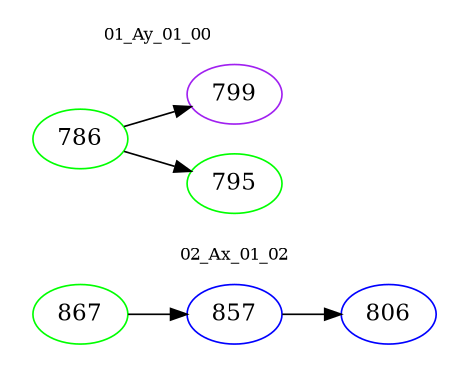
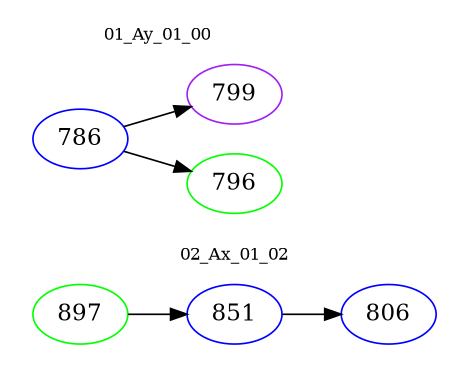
(80, 139) -> (80, 139)
(235, 184) -> (235, 184)
(80, 314) -> (80, 314)
(235, 314) -> (235, 314)
